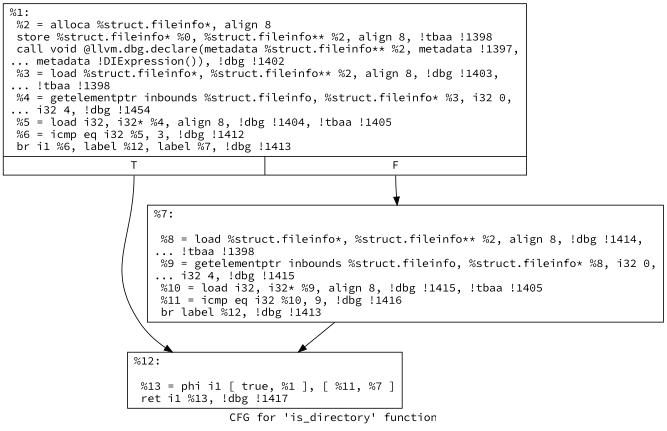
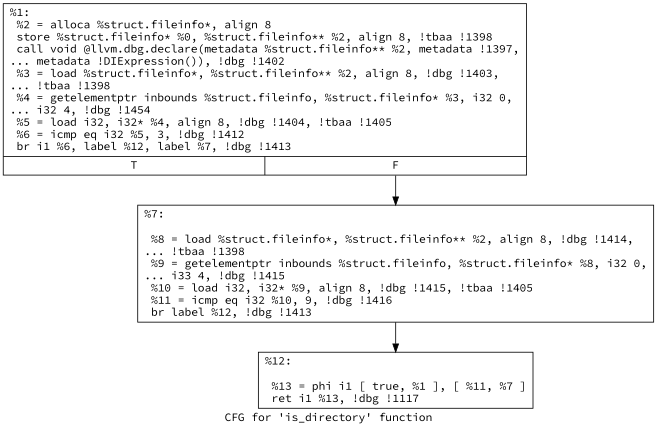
(122, 268) -> none
(225, 276) -> (215, 276)
(211, 399) -> (342, 399)
